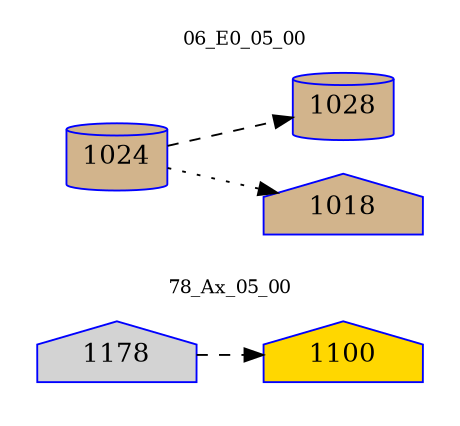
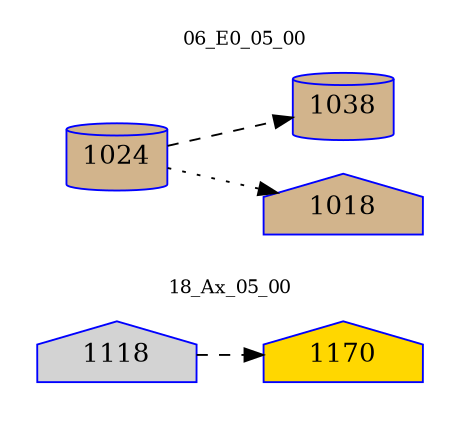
(343, 106) -> (343, 106)
(230, 289) -> (230, 289)
(117, 355) -> (117, 355)
(343, 355) -> (343, 355)
